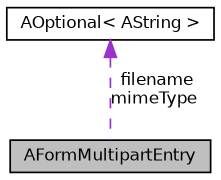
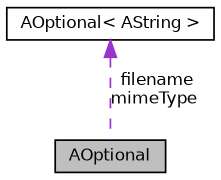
(110, 156) -> (110, 156)
